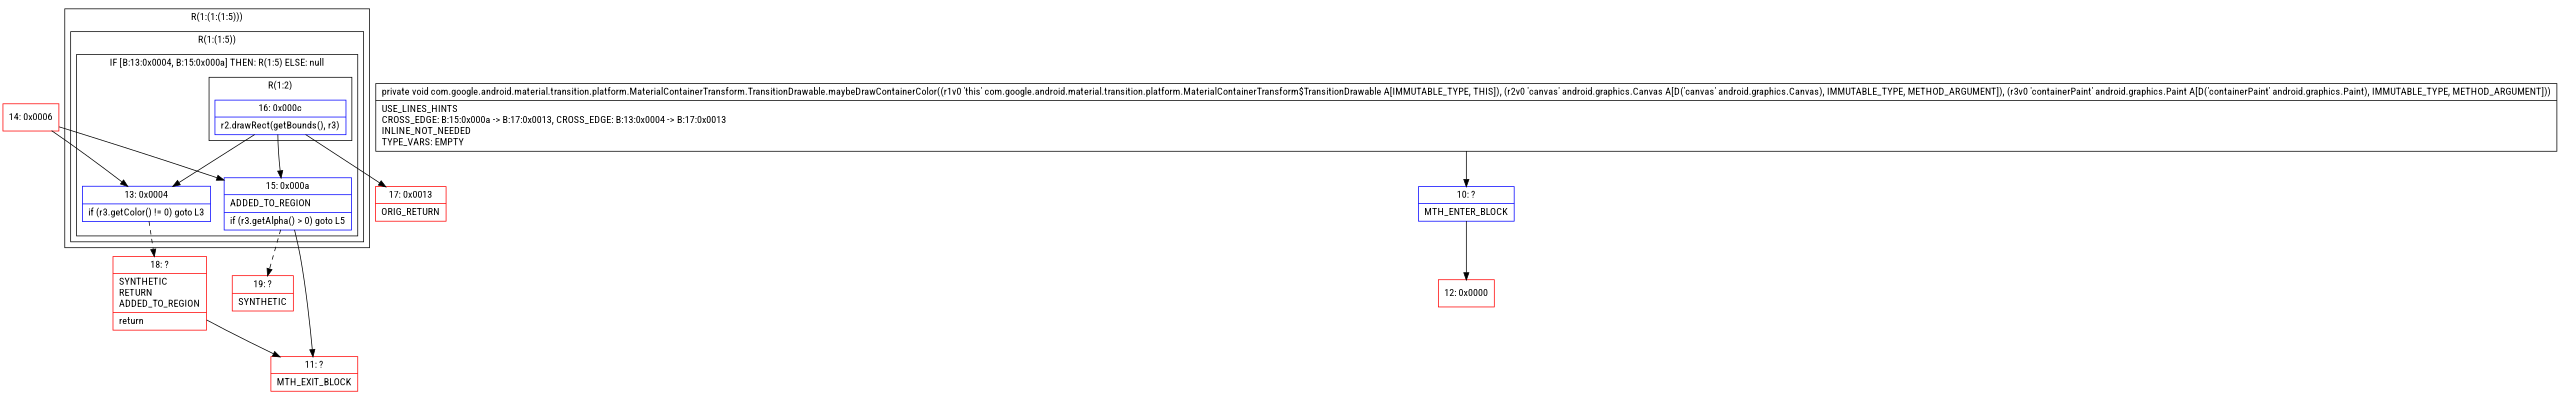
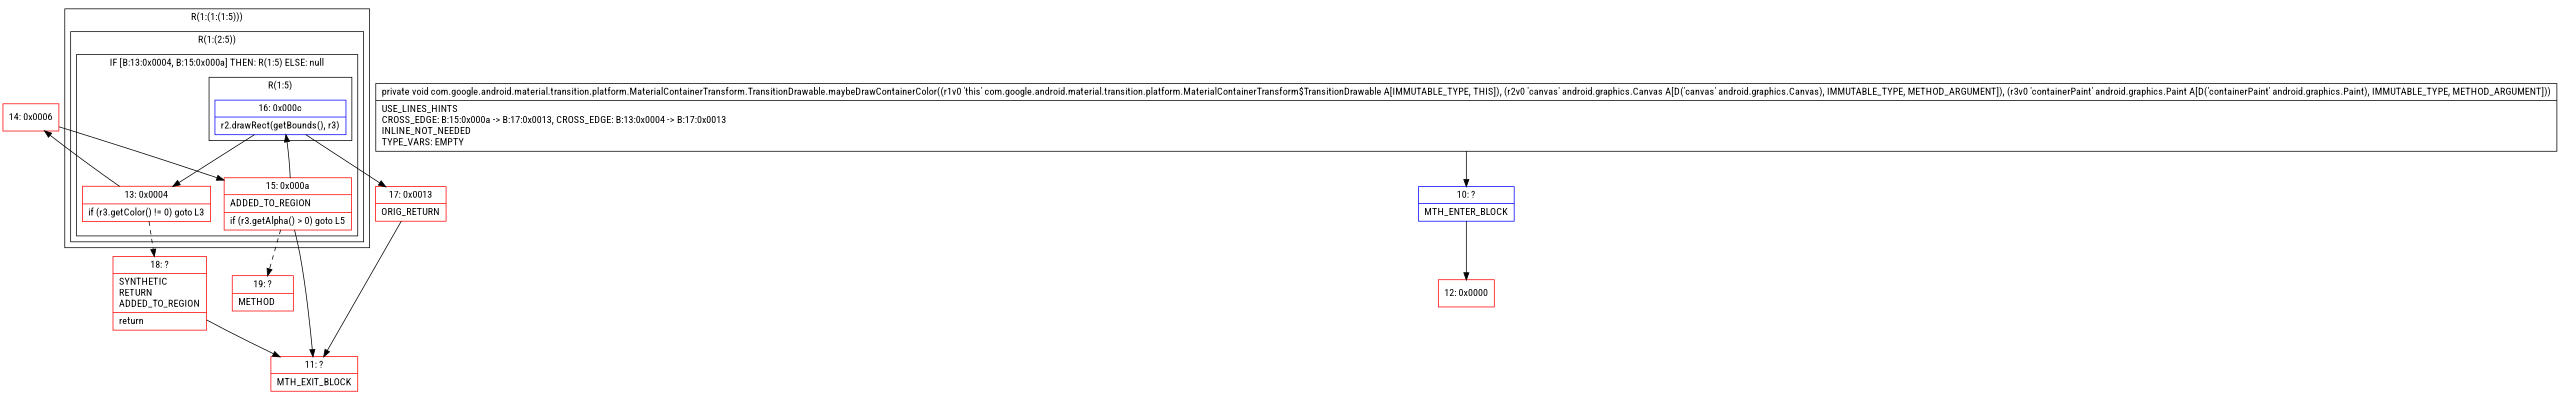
(217, 40) -> (217, 40)
(280, 86) -> (280, 86)
(279, 153) -> (289, 160)
(87, 156) -> (85, 161)
(146, 204) -> (146, 204)
(288, 204) -> (288, 204)
none -> (364, 286)
(263, 302) -> (257, 302)
